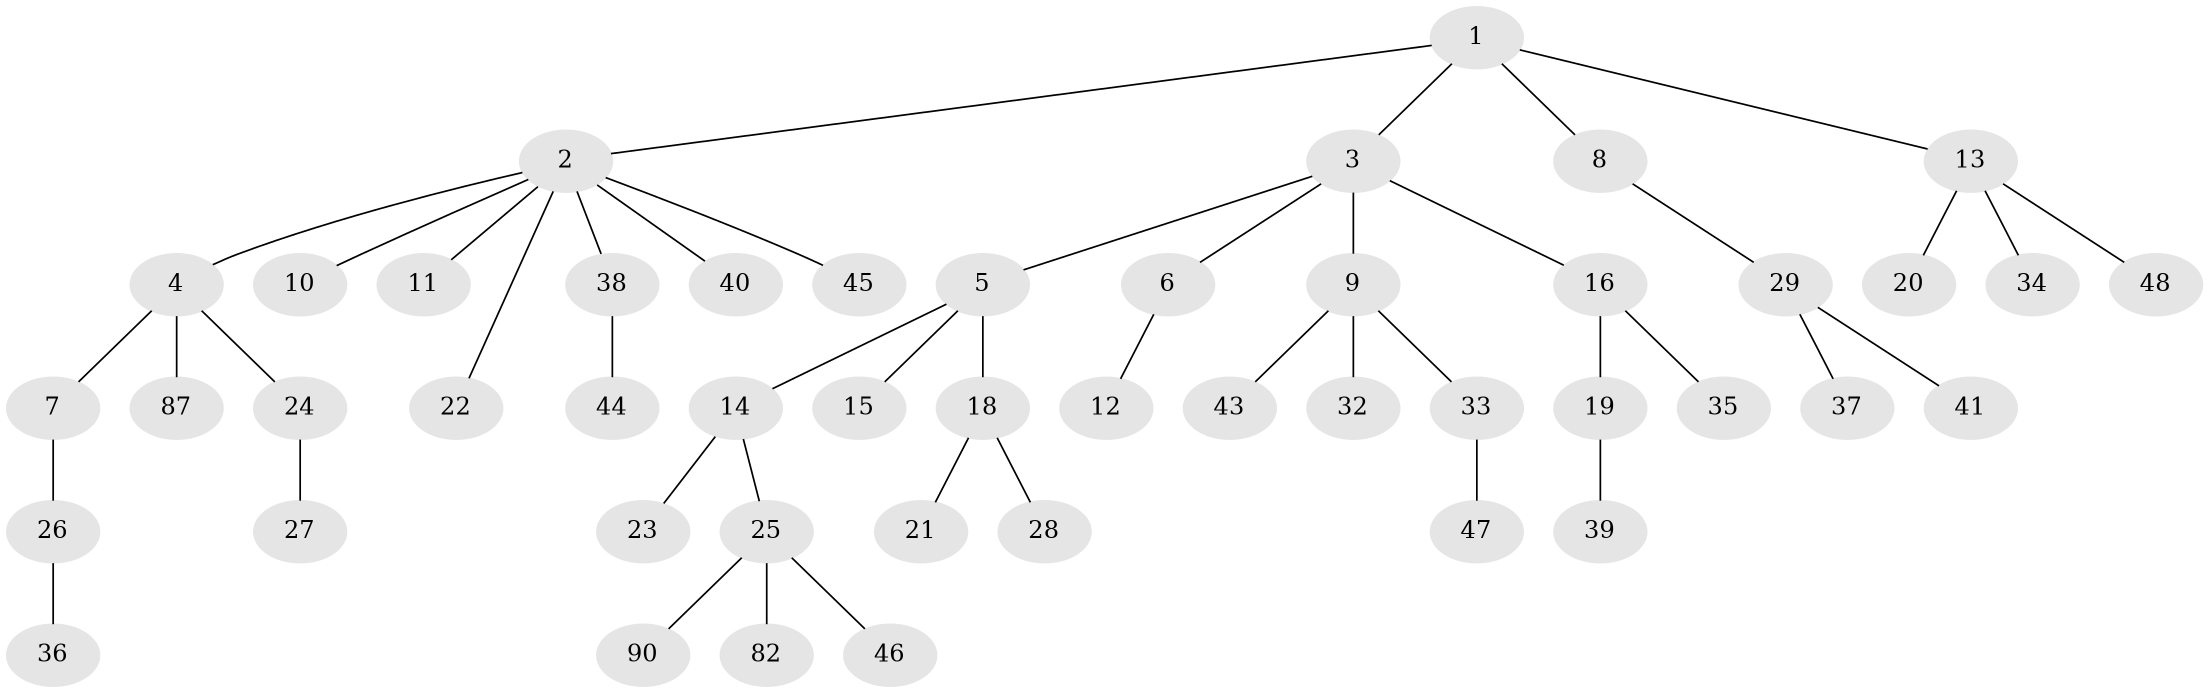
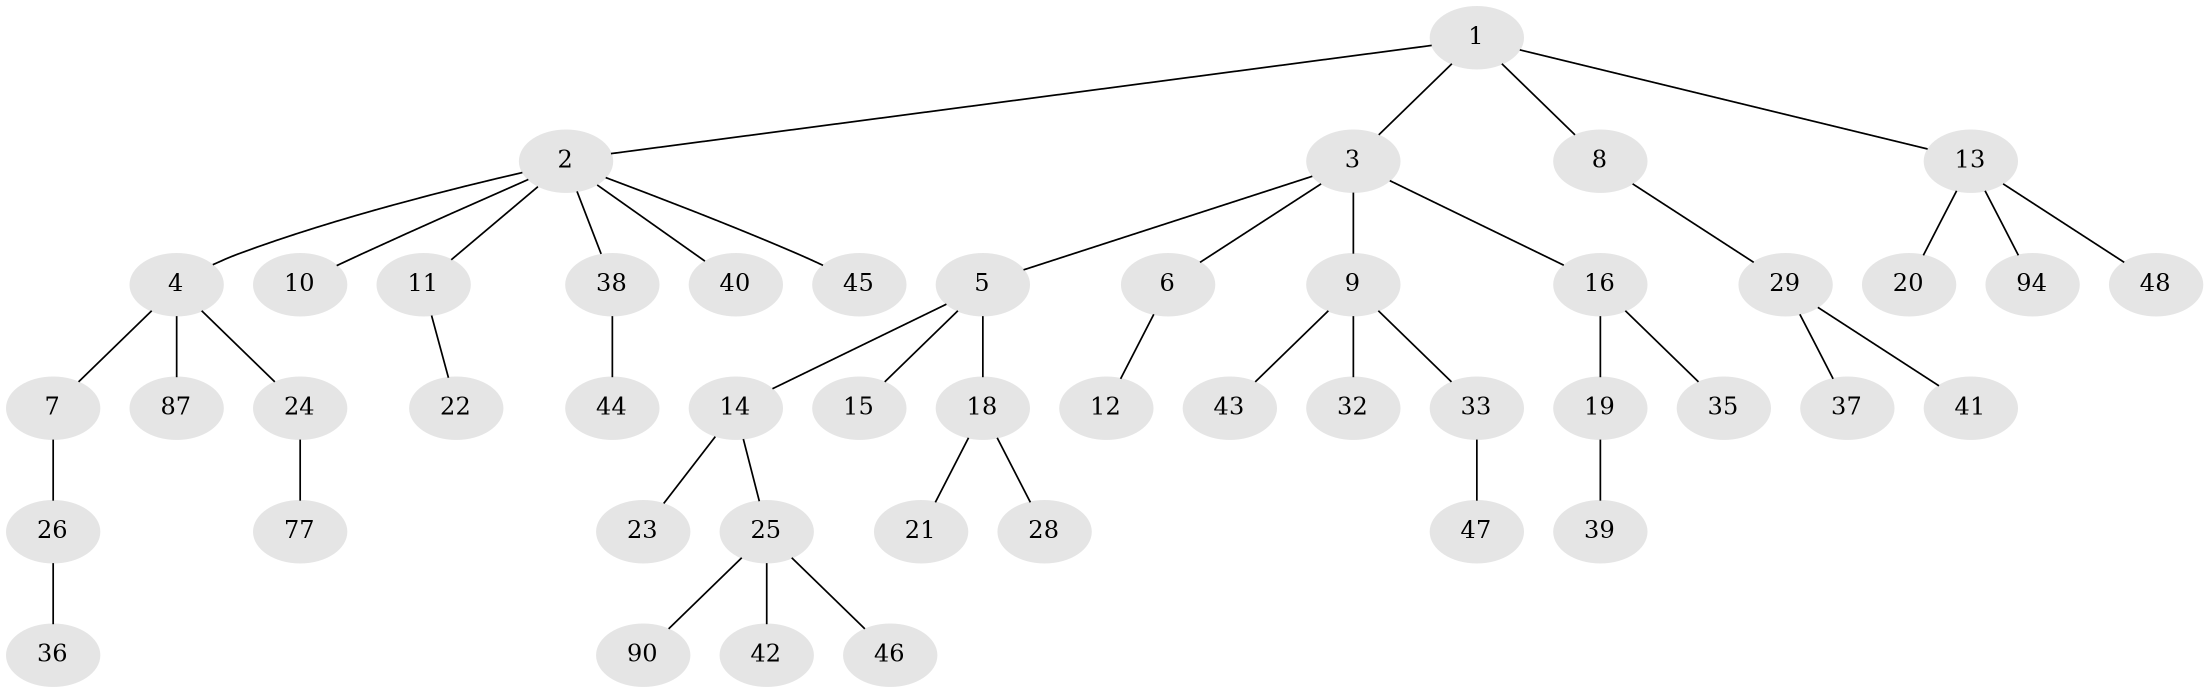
(511, 285) -> (440, 347)
(2033, 285) -> (2033, 285)
(300, 532) -> (300, 532)
(767, 655) -> (767, 655)
